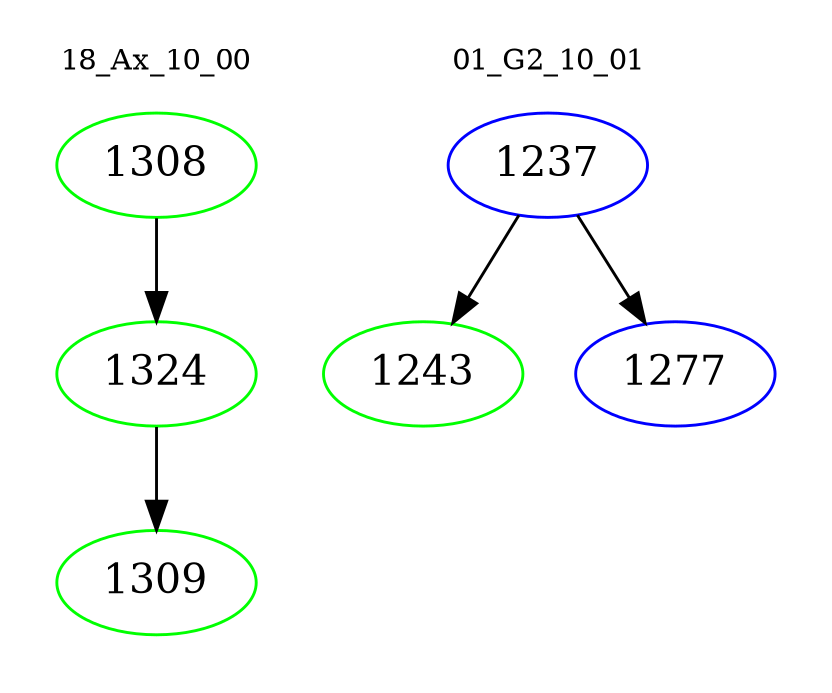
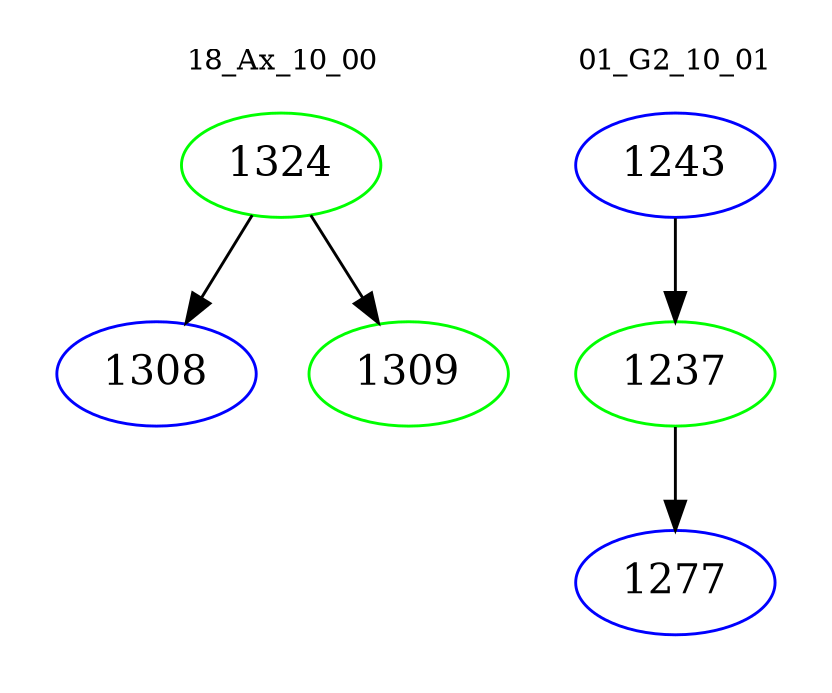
(157, 165) -> (157, 374)
(548, 165) -> (675, 374)
(157, 255) -> (227, 256)
(494, 256) -> (675, 255)
(423, 374) -> (675, 165)
